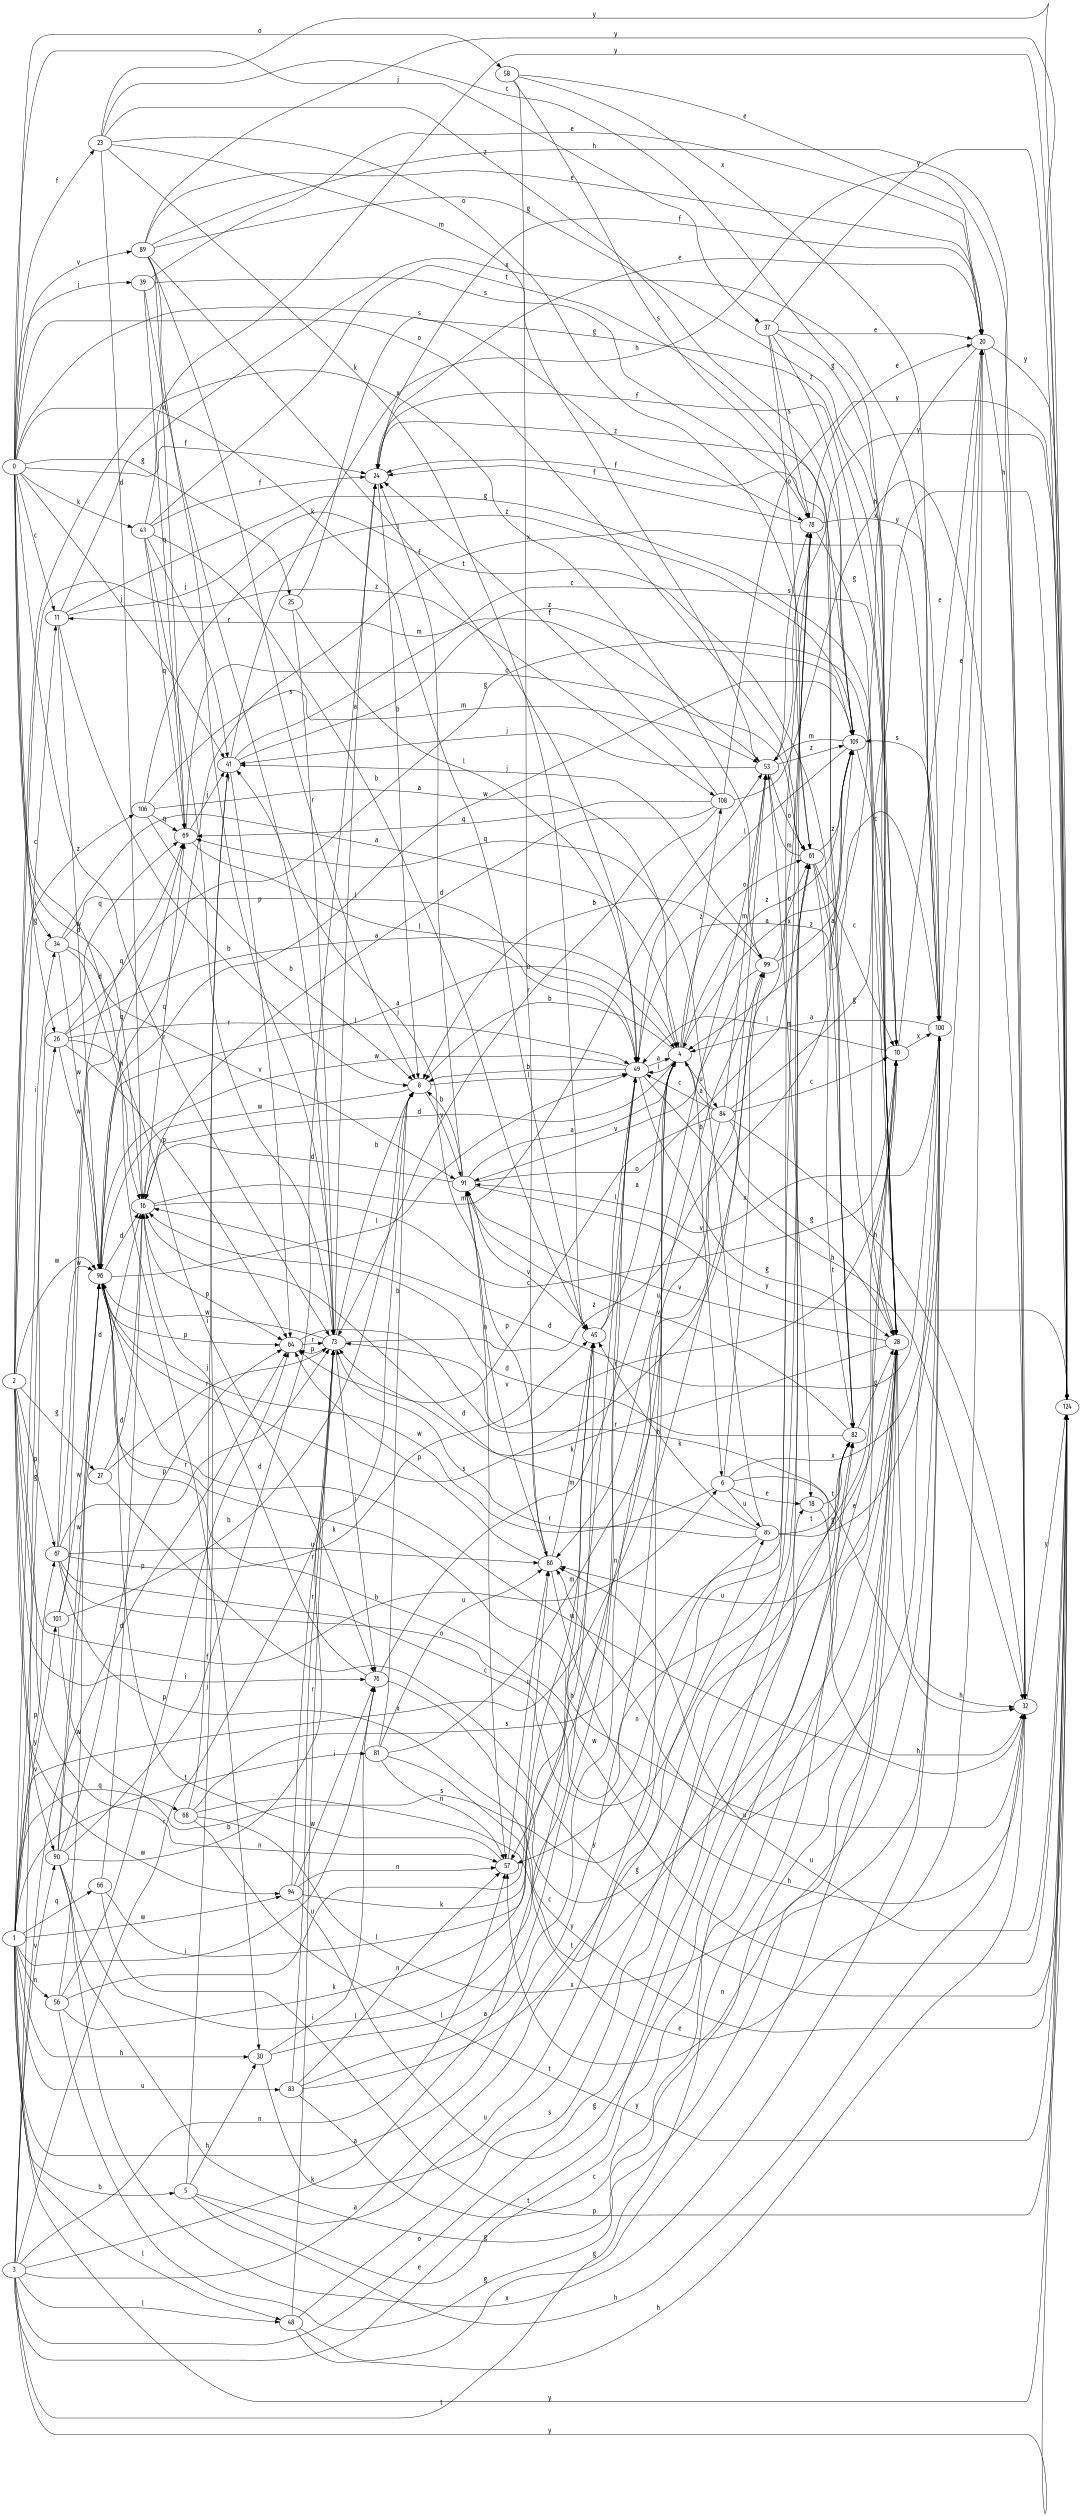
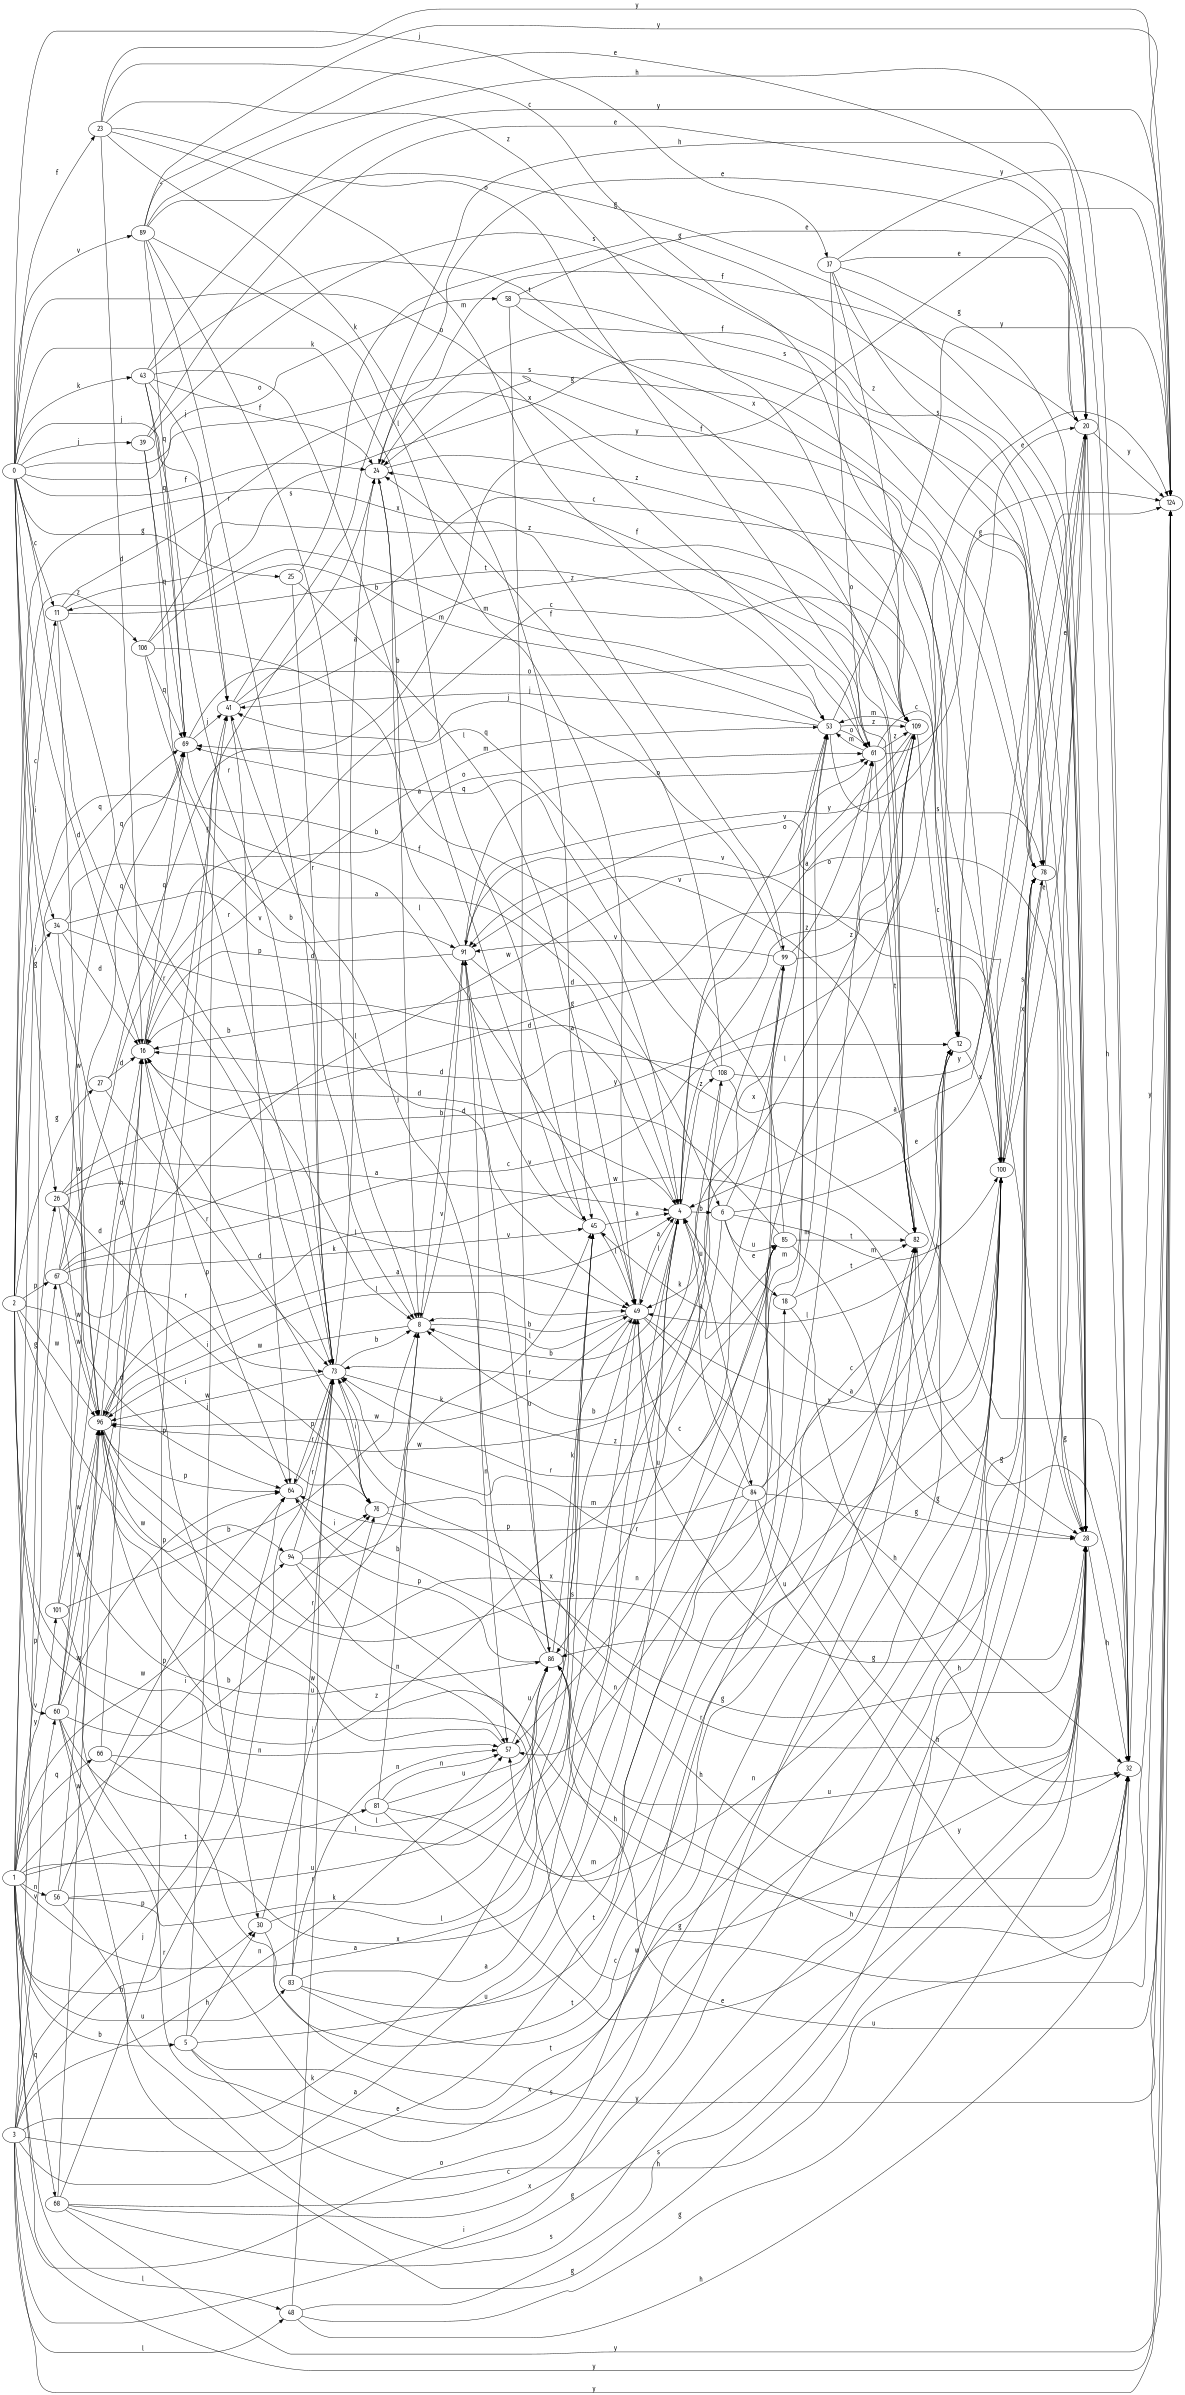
(935, 853) -> (1019, 1023)
(897, 1053) -> (959, 1044)
(793, 1115) -> (817, 1032)
(833, 1456) -> (874, 1251)
none -> (78, 1816)
(57, 1858) -> (57, 1712)
(594, 2212) -> (637, 2099)
(442, 2403) -> (464, 2230)
